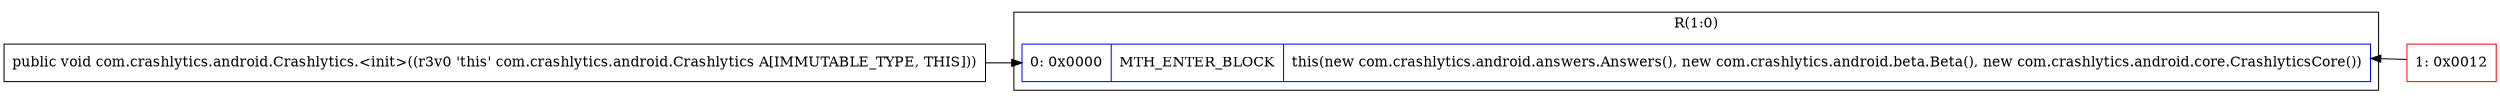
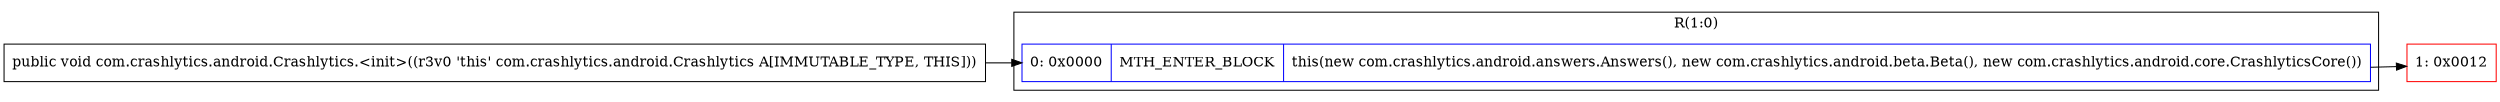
(2394, 59) -> (2385, 67)
